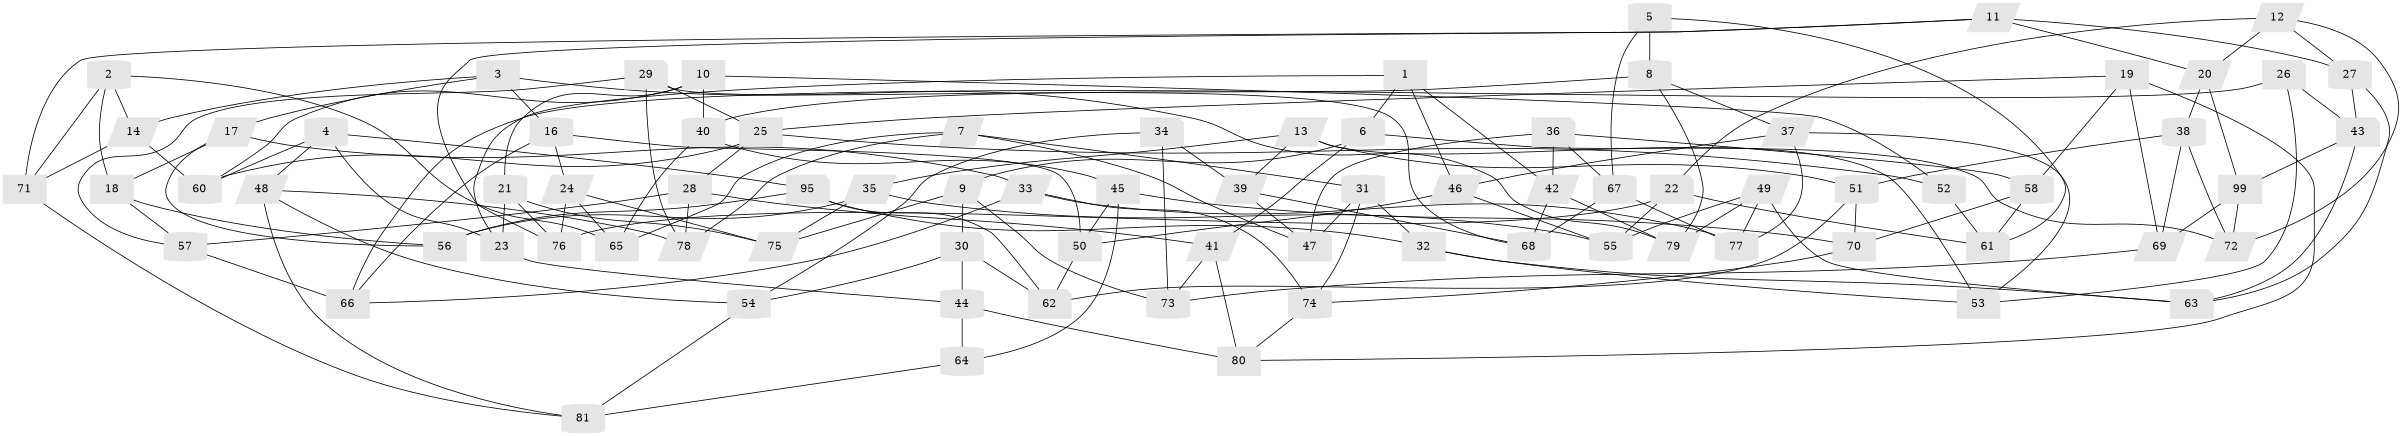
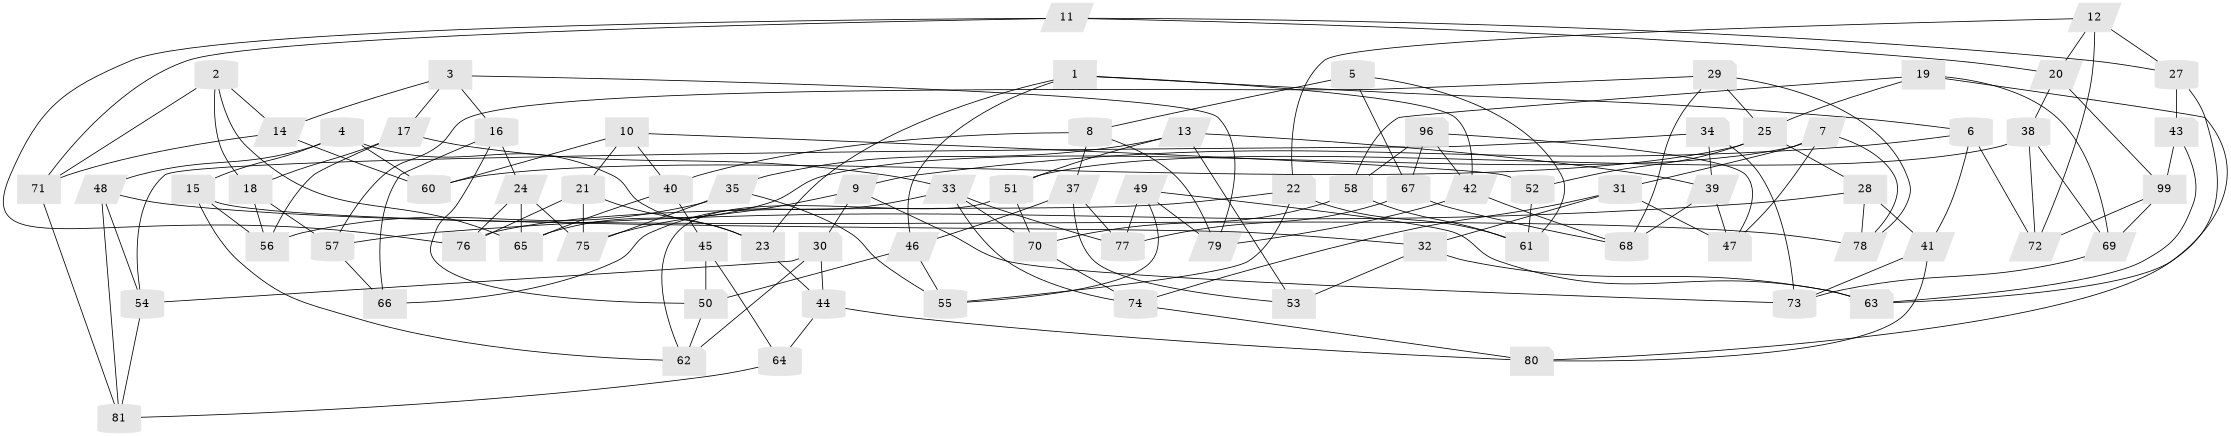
(2284, 75) -> none
(1553, 132) -> (1427, 132)
(808, 189) -> (193, 189)
(1486, 218) -> (990, 217)
